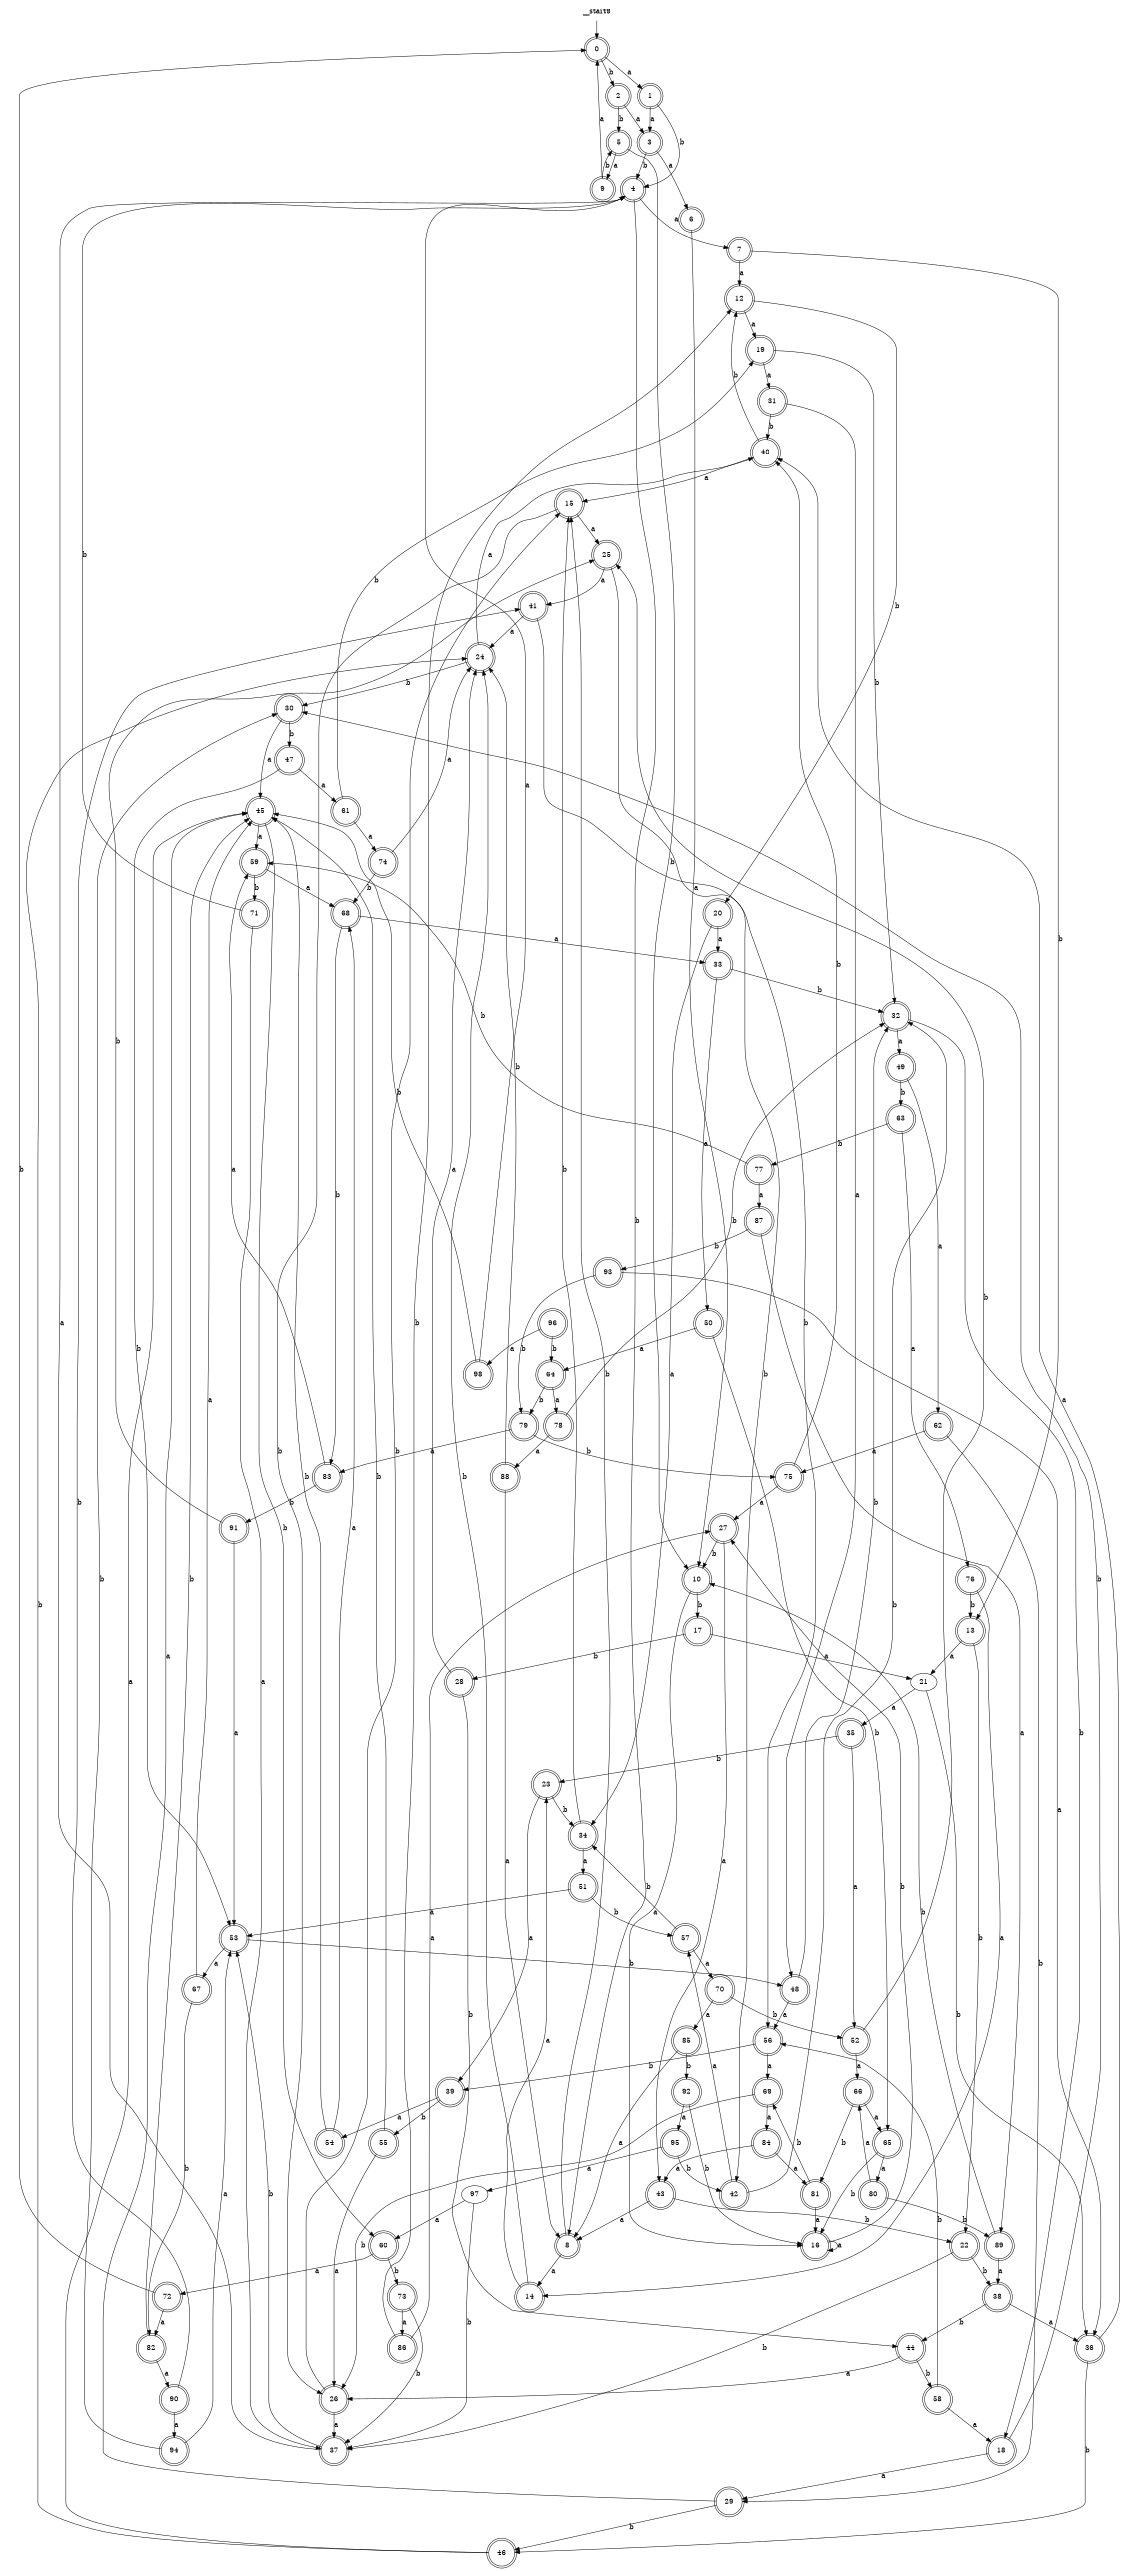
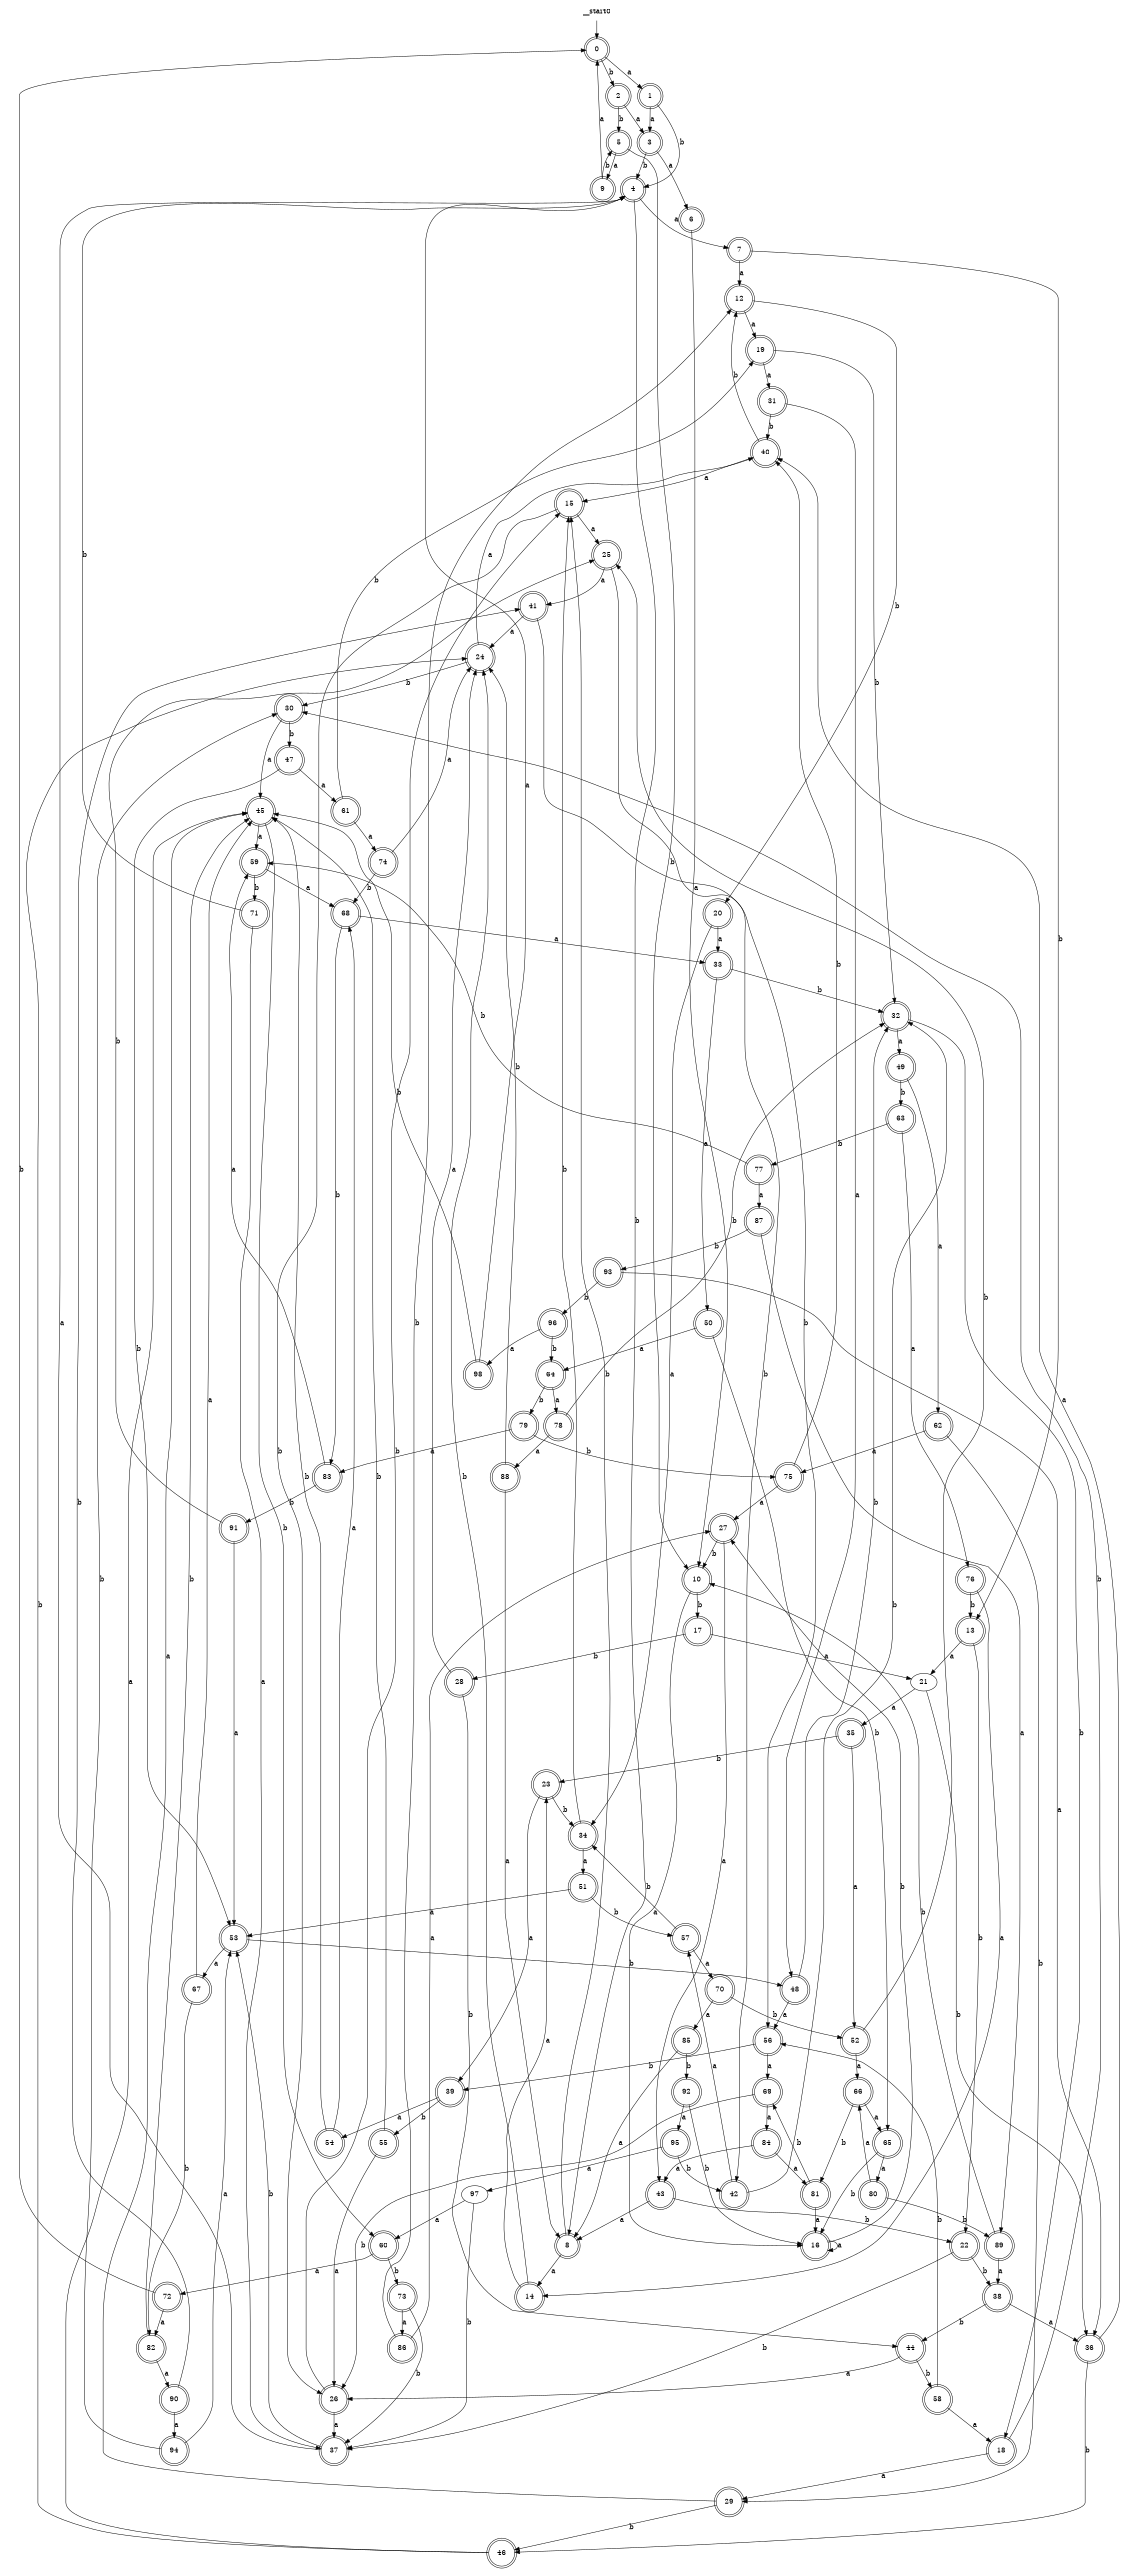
(597, 12) -> (597, 12)
(528, 1323) -> (582, 1296)
